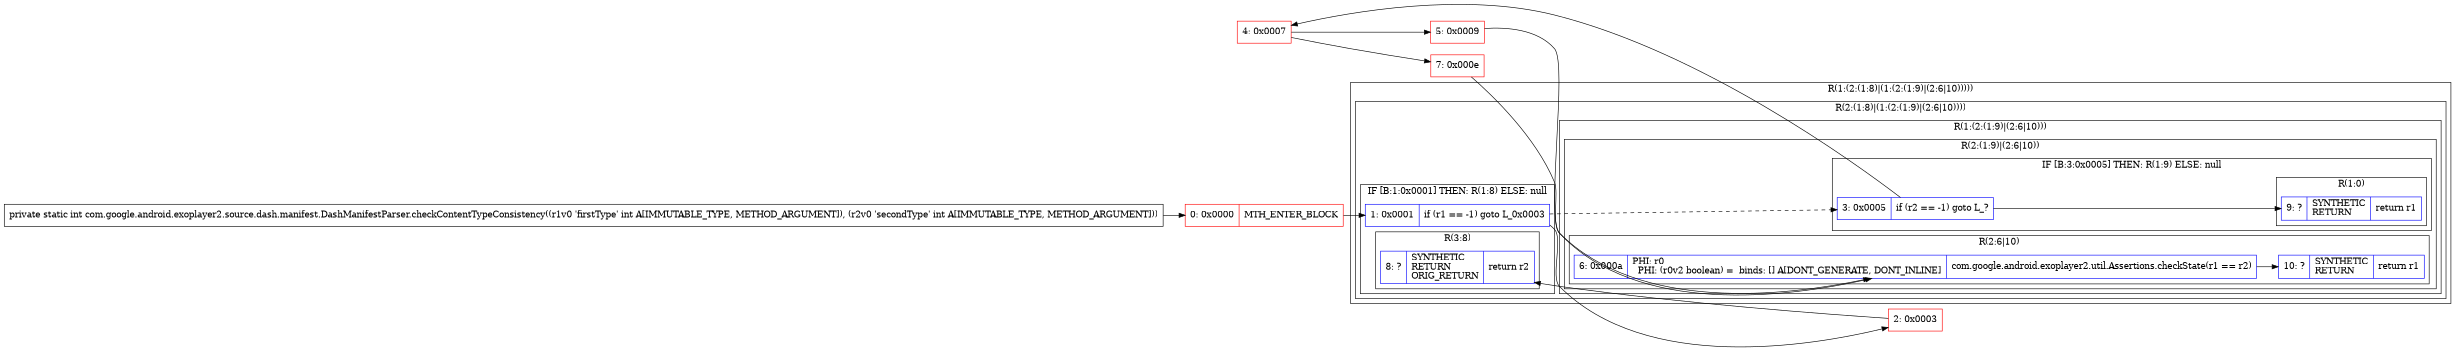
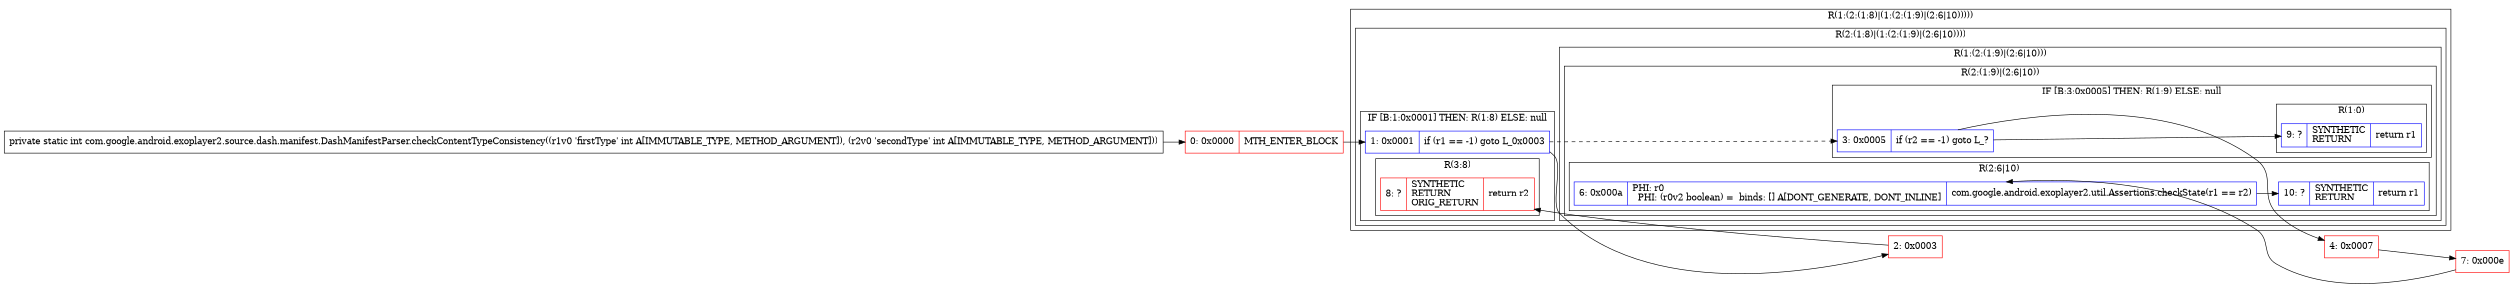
(1457, 32) -> none
(1457, 267) -> (1457, 194)
